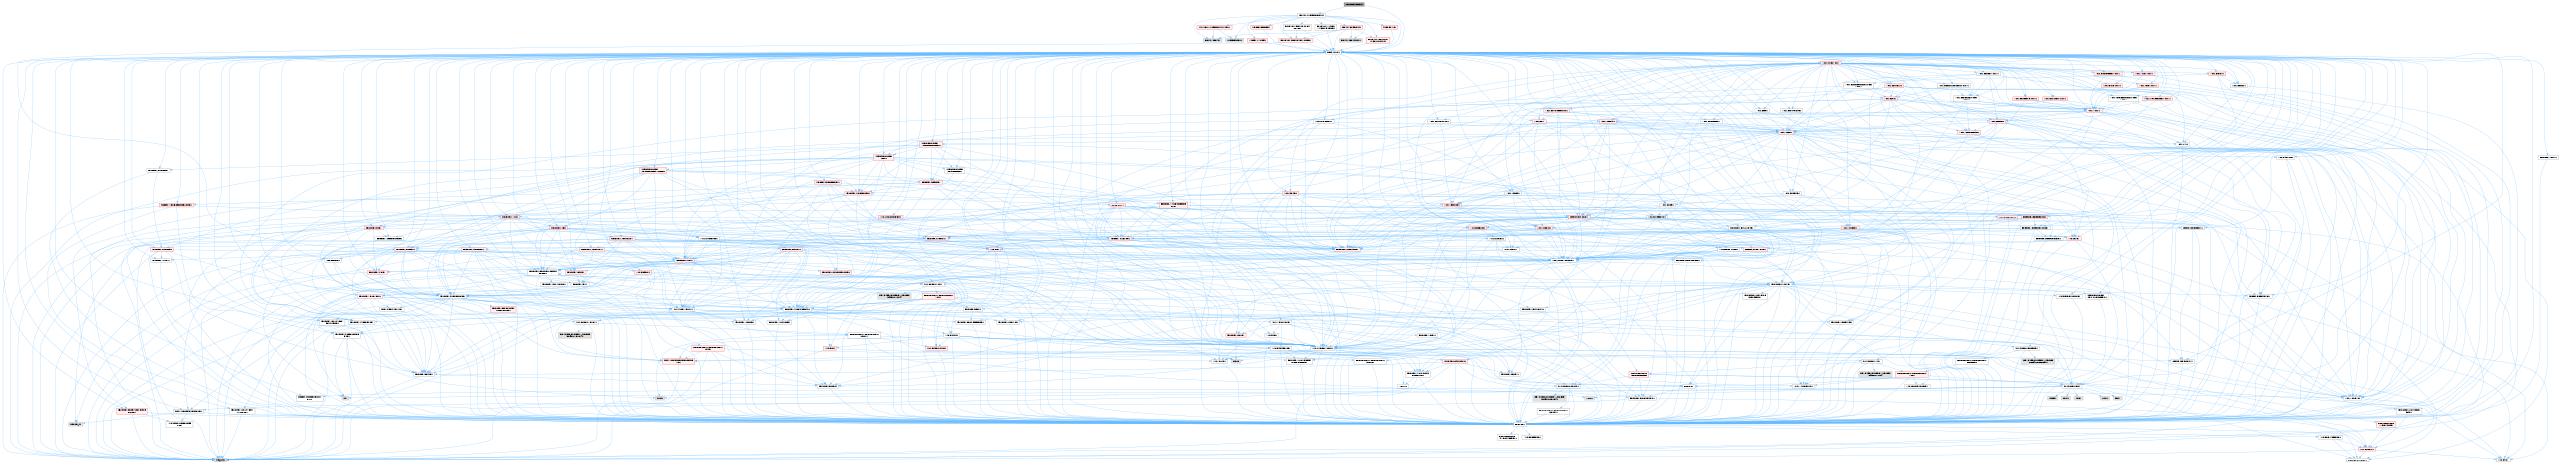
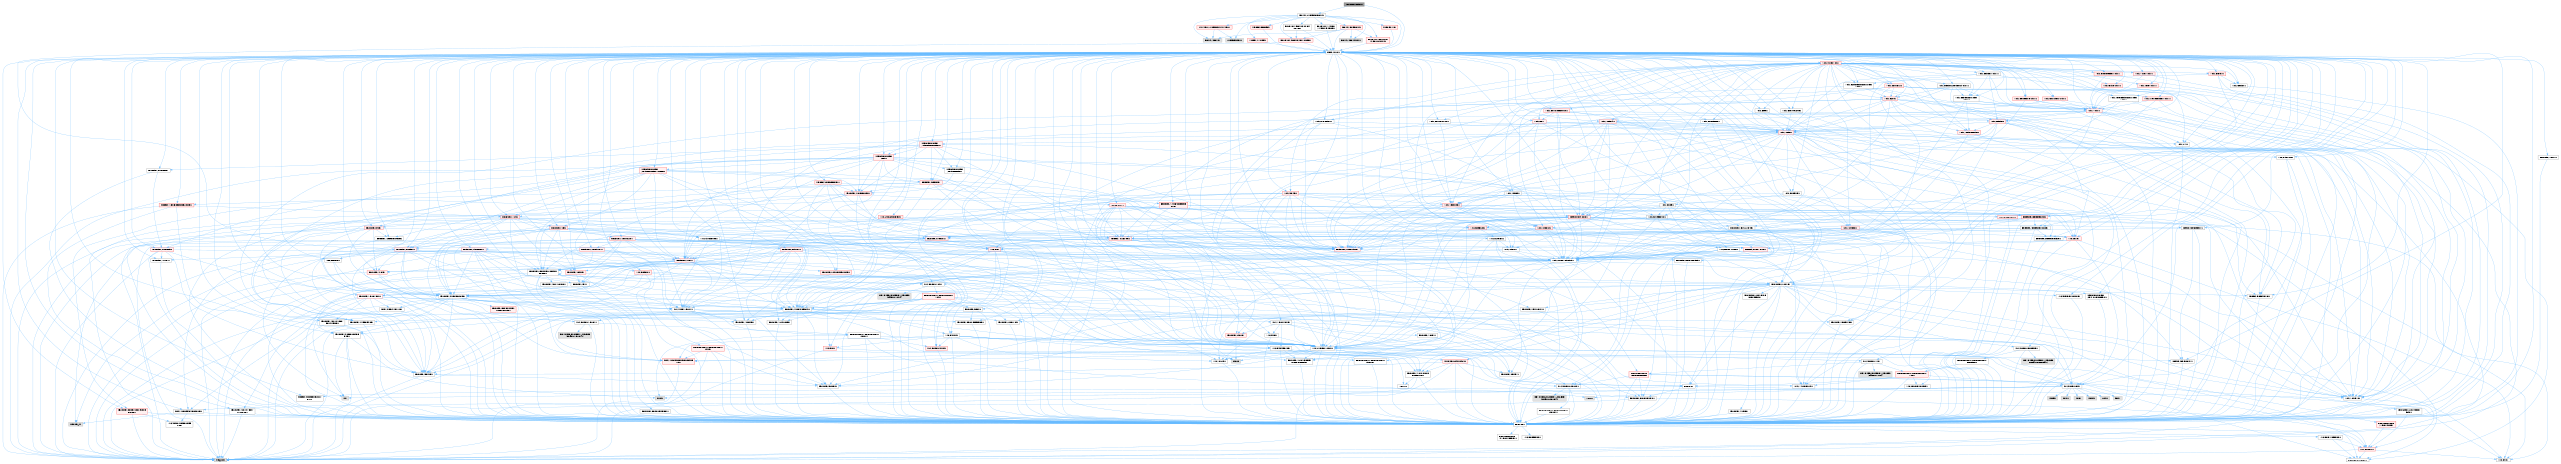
none -> (1422, 90)
none -> (2092, 398)
none -> (655, 411)
none -> (1740, 411)
